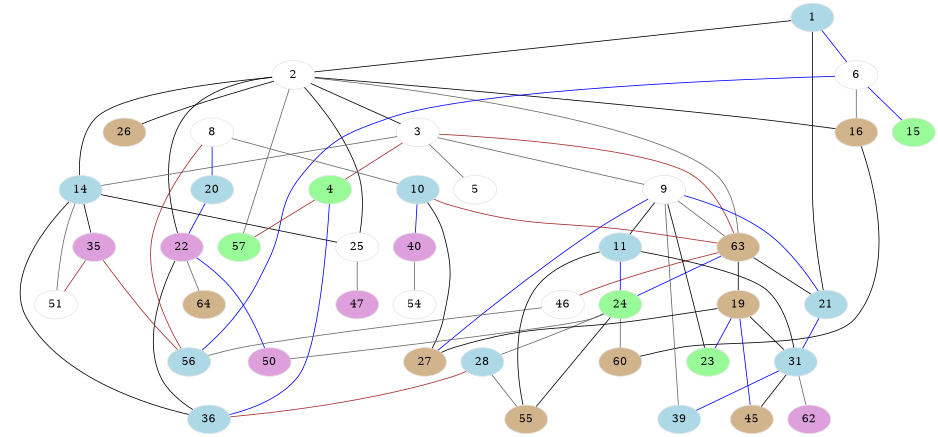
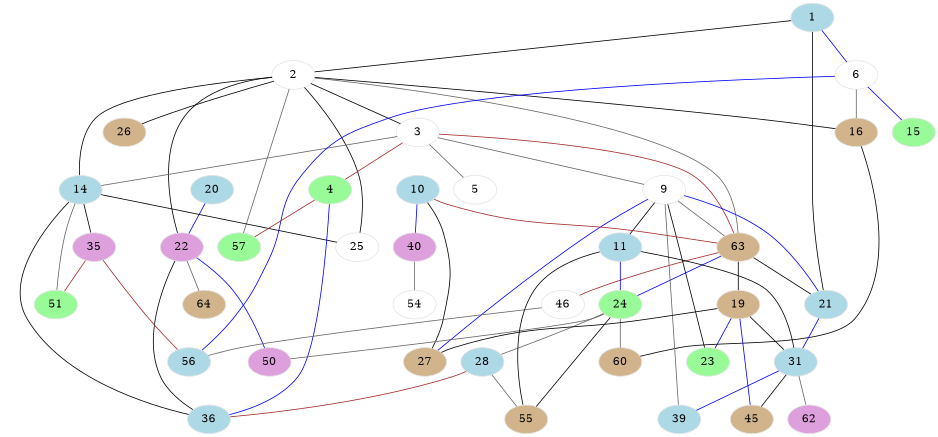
(212, 132) -> none
(56, 305) -> (56, 305)
(357, 305) -> none
